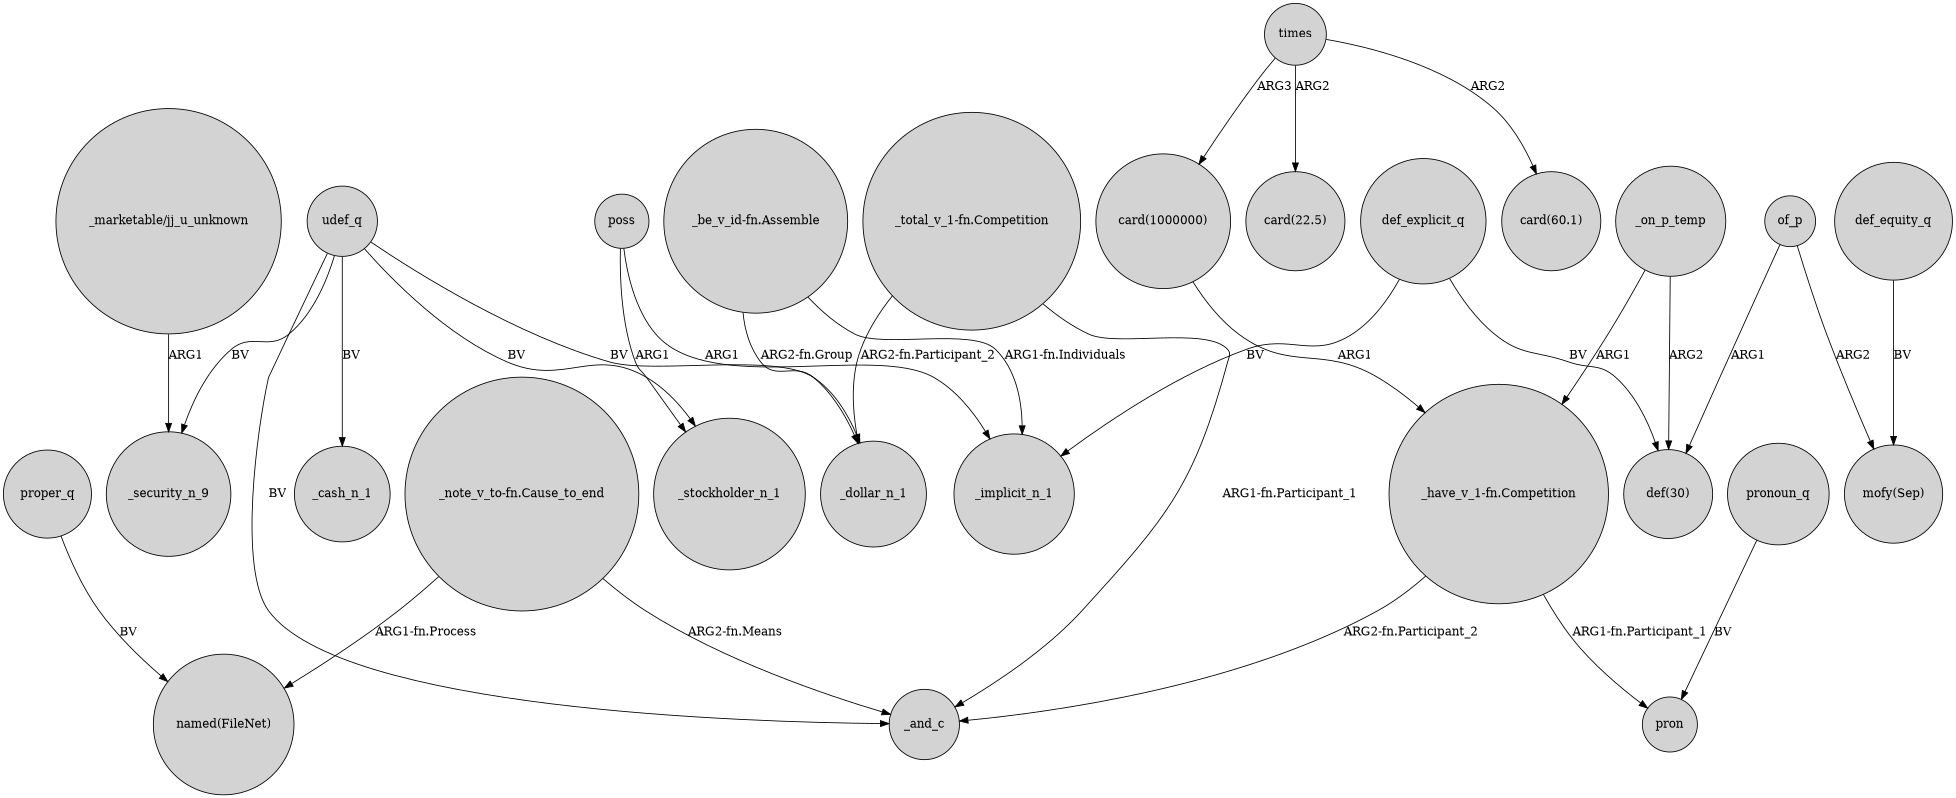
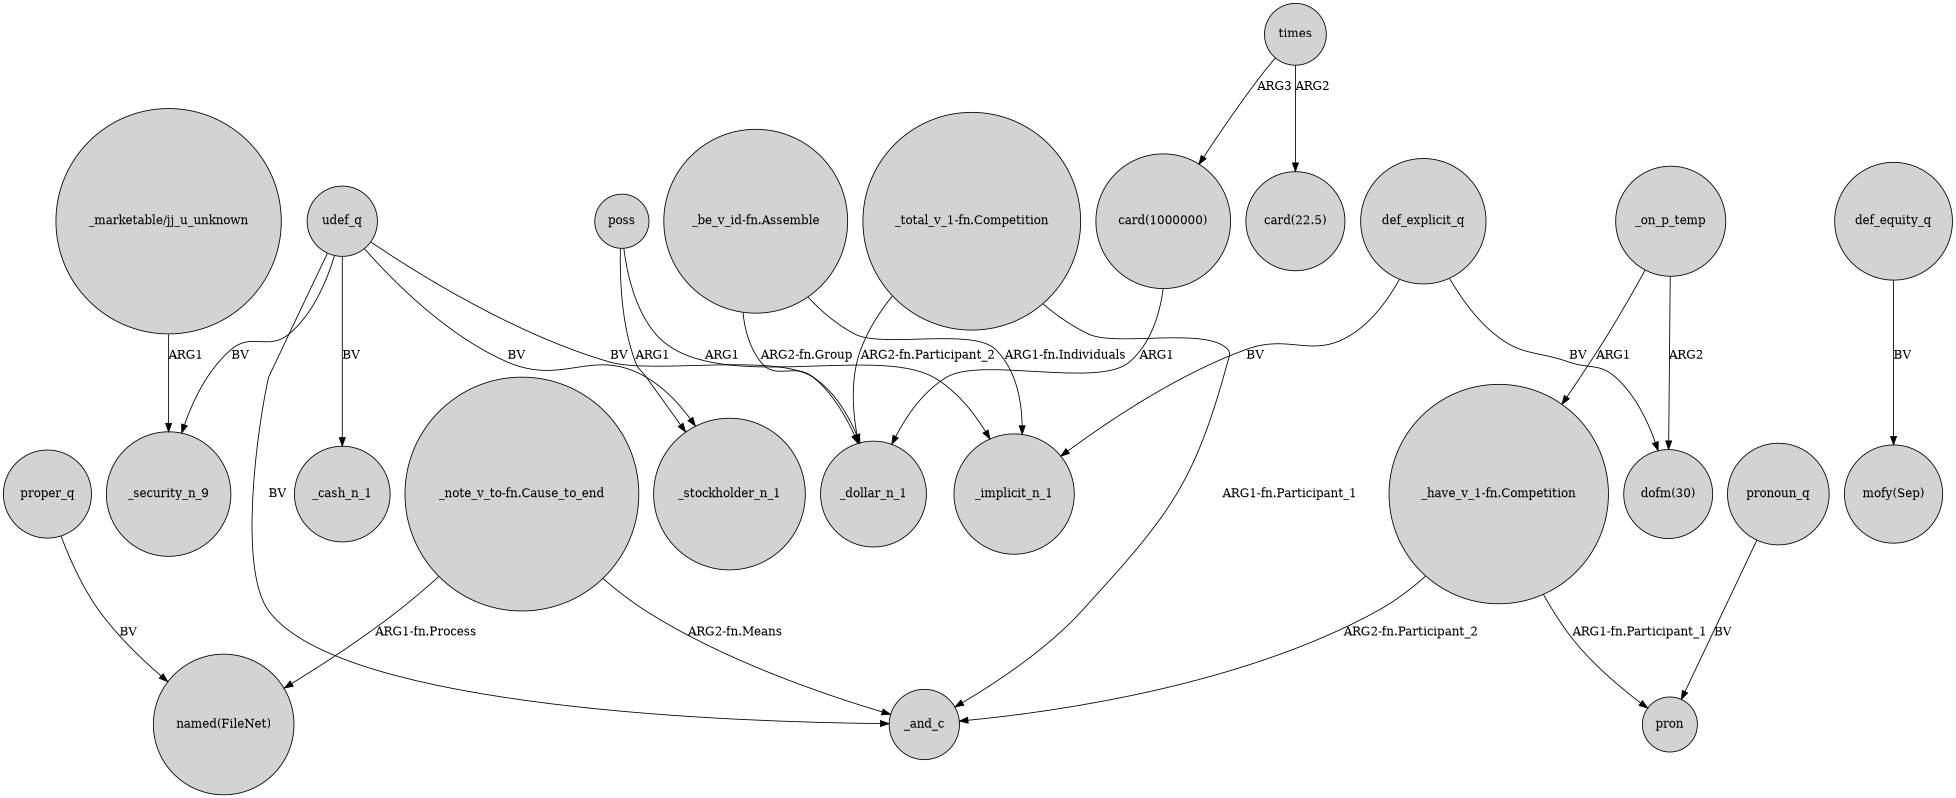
(1551, 221) -> none
(1790, 221) -> none
(1297, 357) -> (1040, 372)
(1668, 494) -> (1668, 494)
